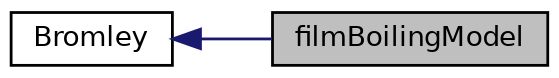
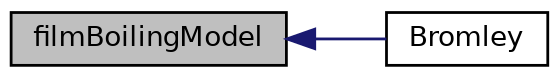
(236, 39) -> (351, 39)
